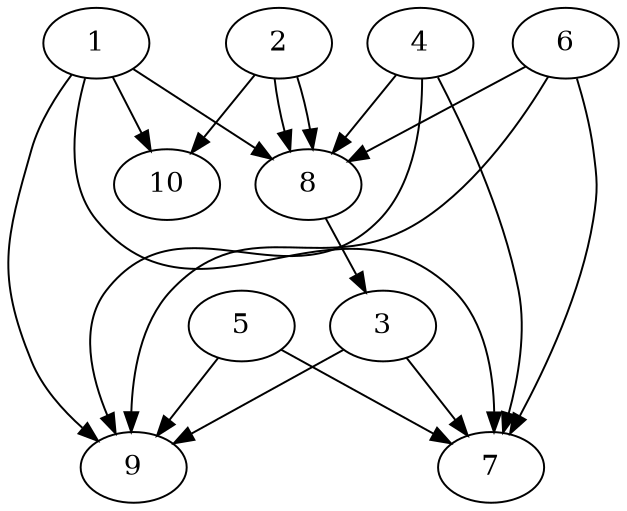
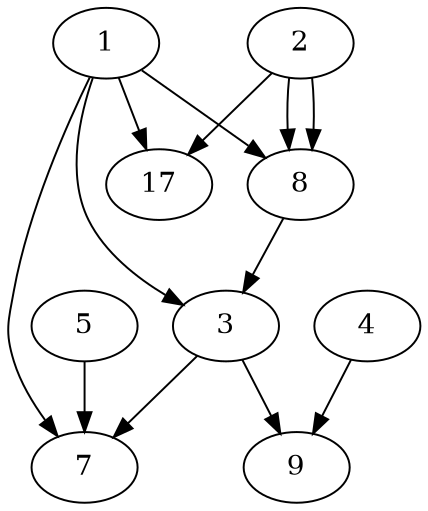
(566, 43) -> none
(371, 106) -> none
(167, 185) -> (159, 185)
(506, 240) -> none
(9, 255) -> (82, 203)
(194, 389) -> none
